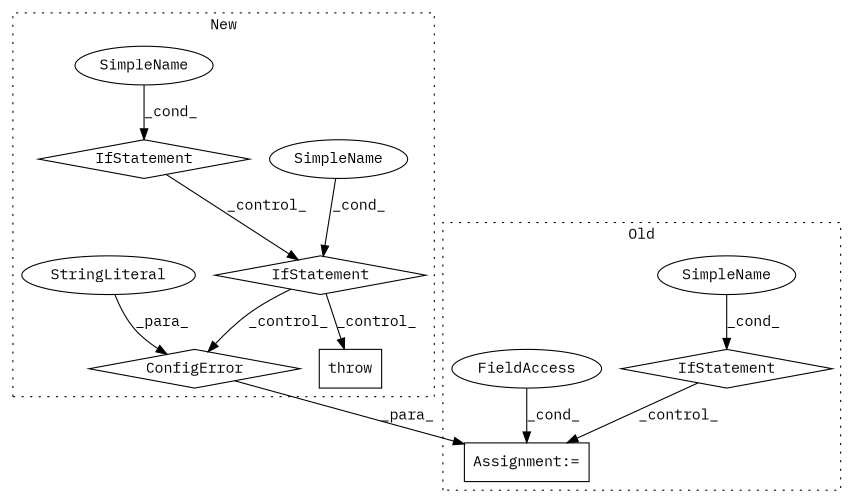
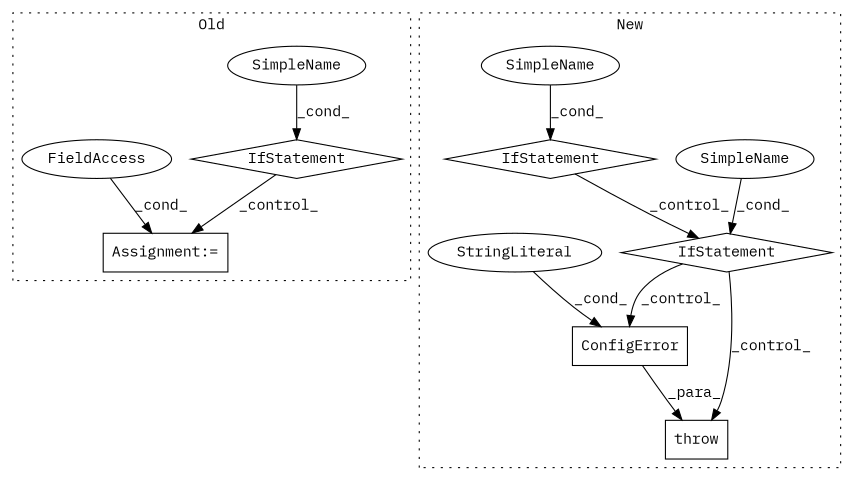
(162, 322) -> (601, 299)
(195, 369) -> (630, 346)
(344, 411) -> (659, 389)
